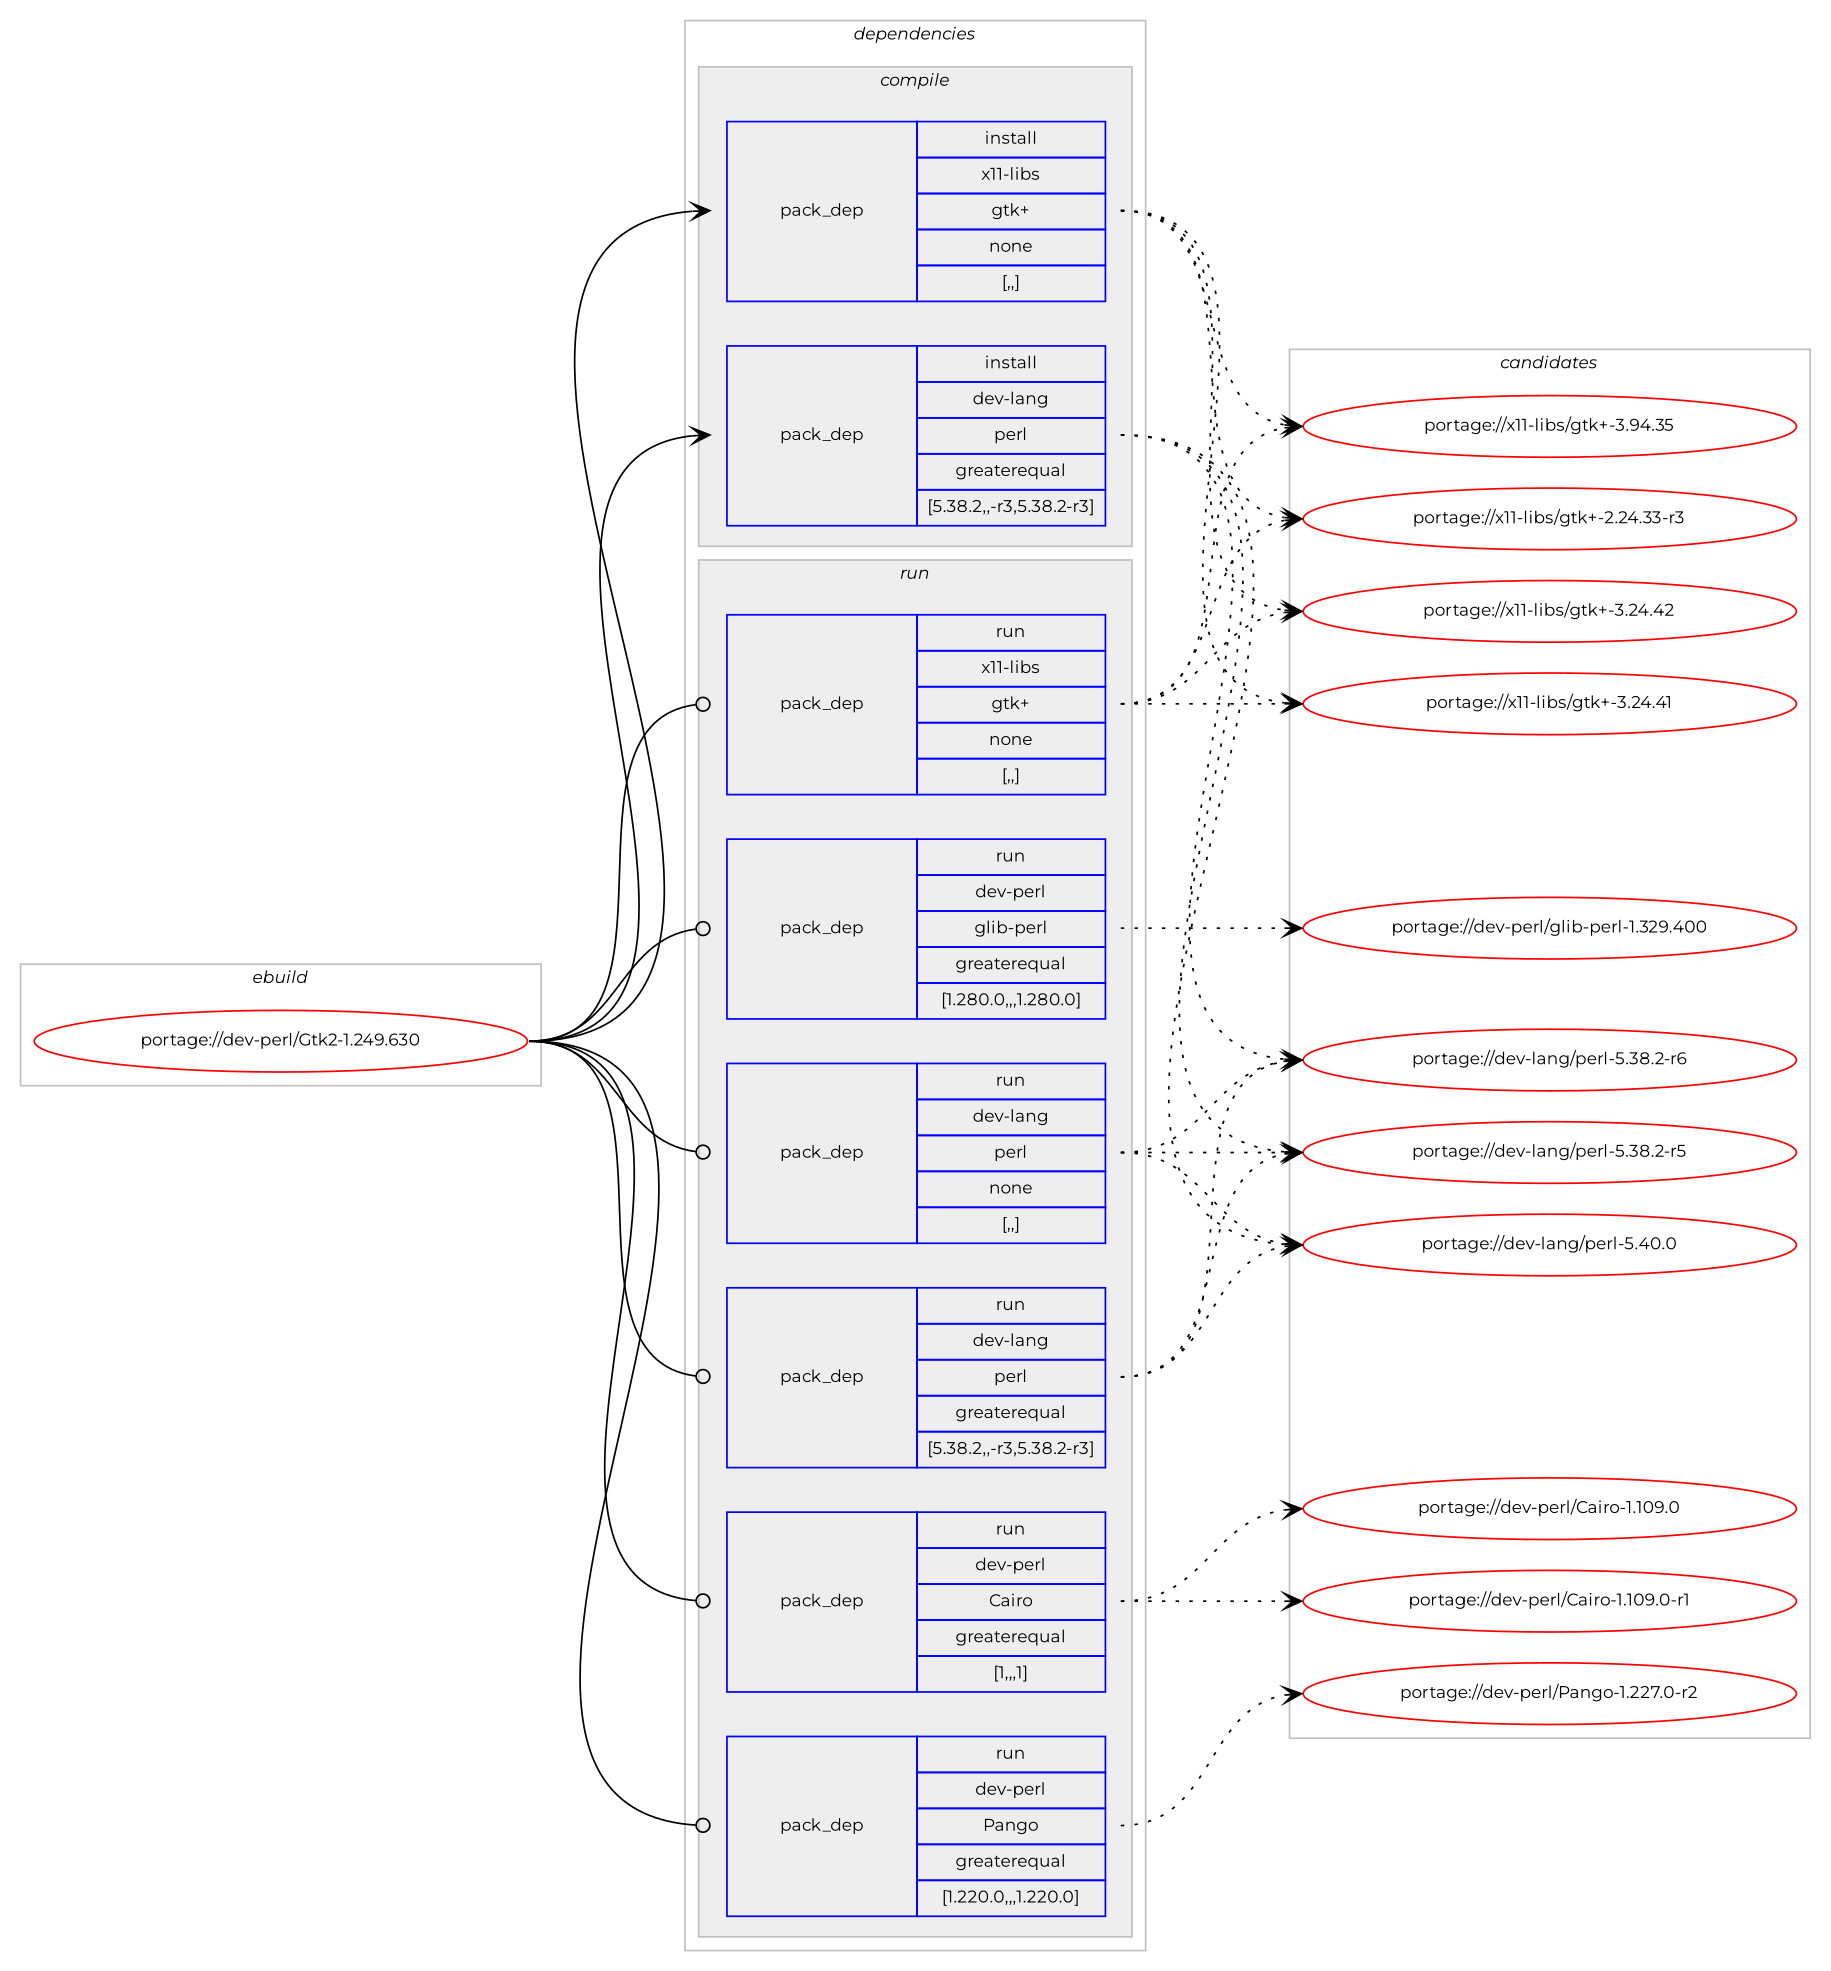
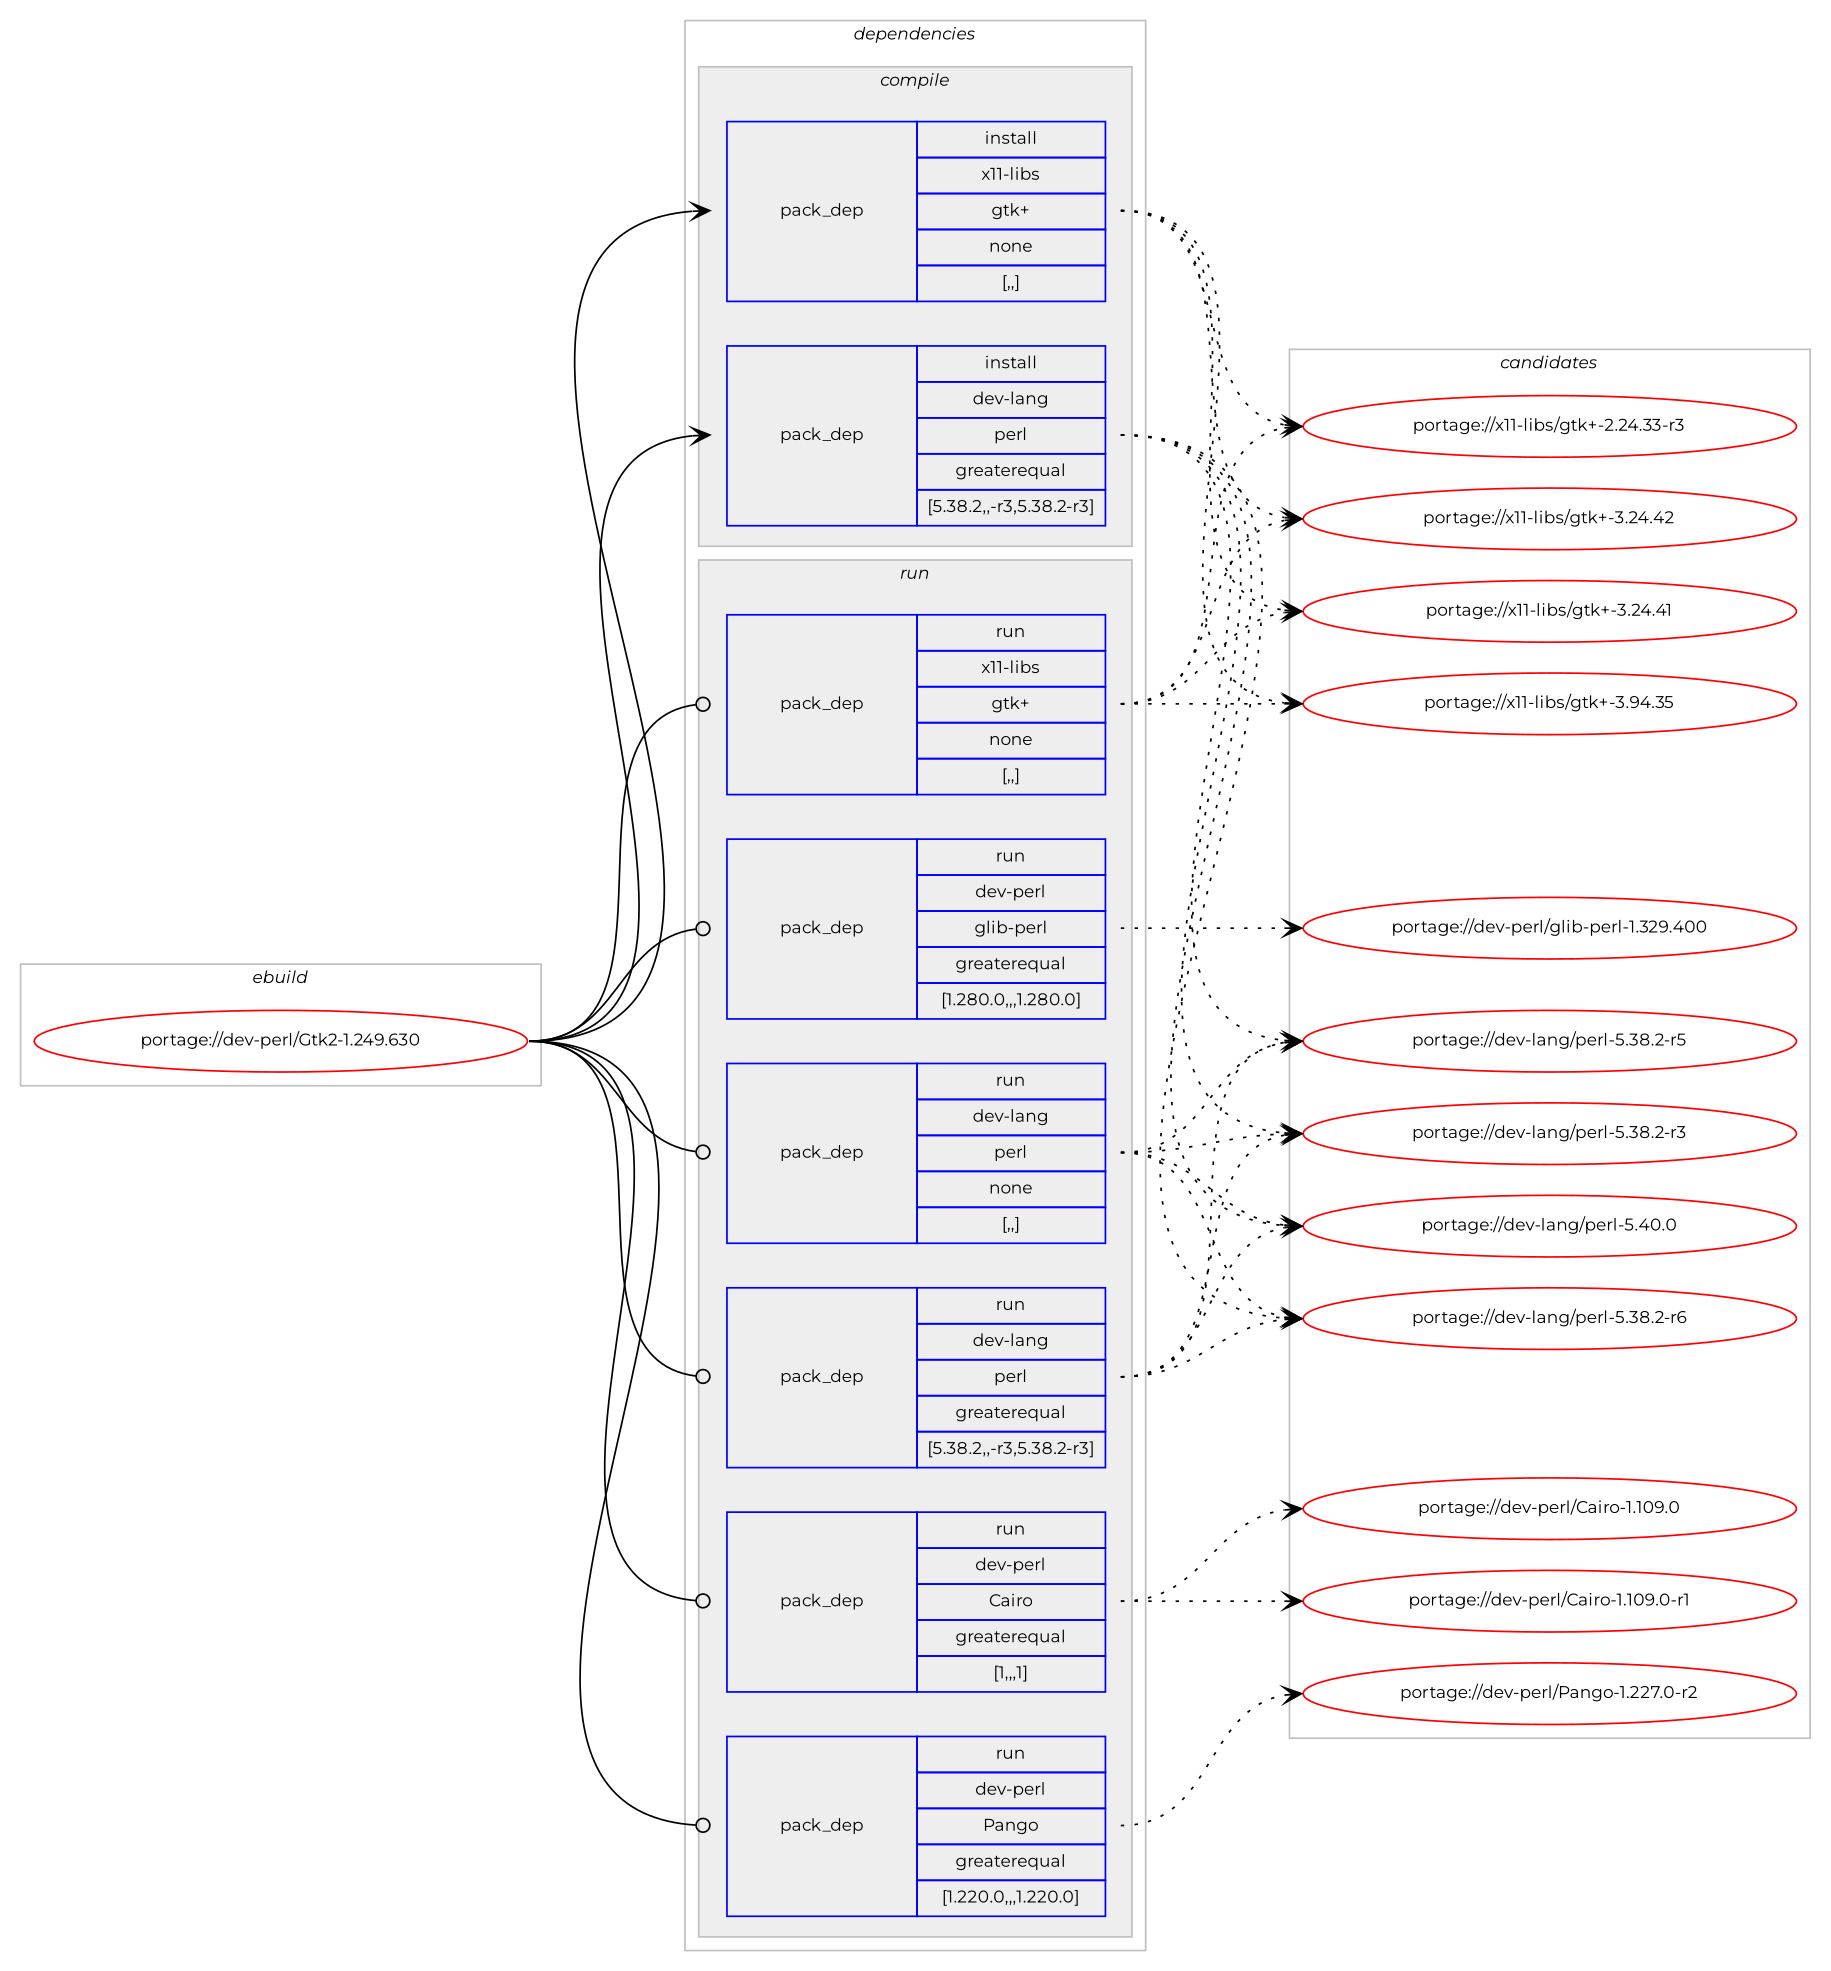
none -> (1550, 1134)
